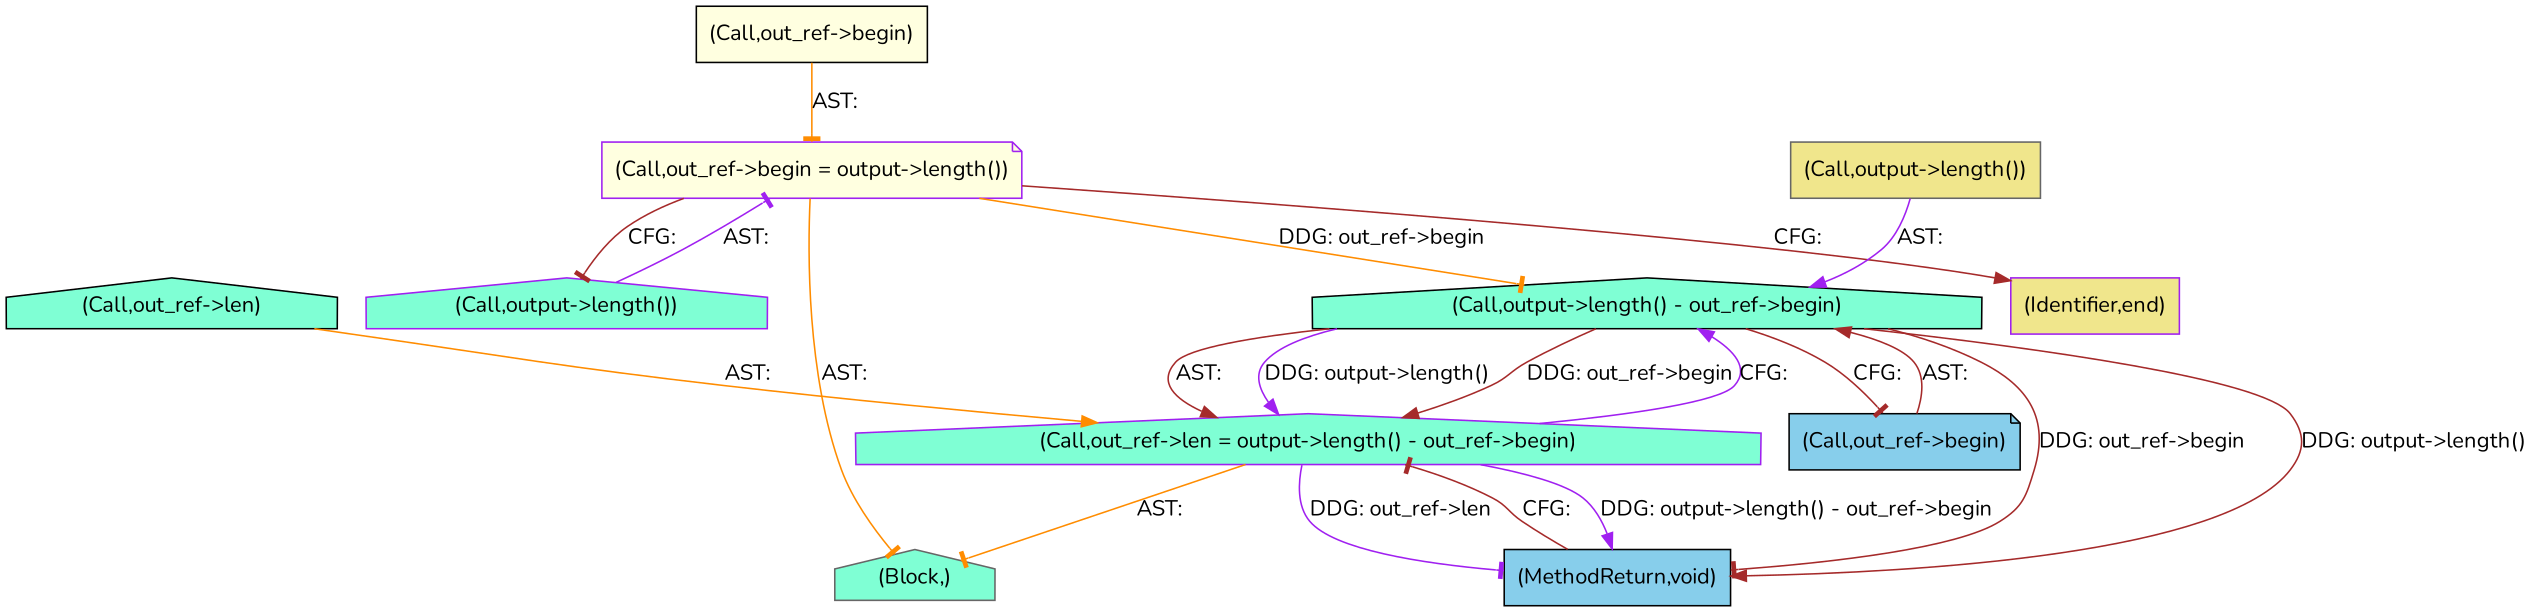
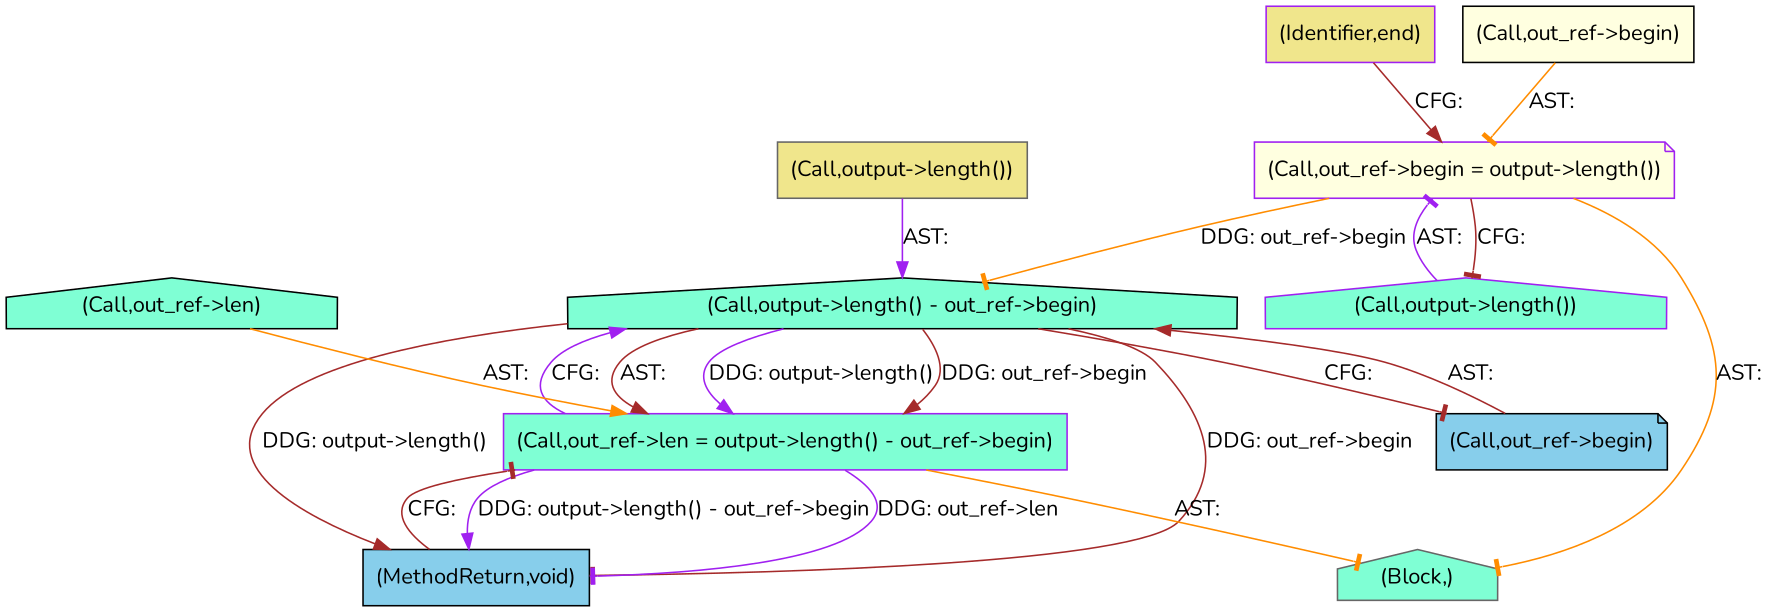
(1509, 224) -> (1402, 96)
(1308, 442) -> (785, 442)
